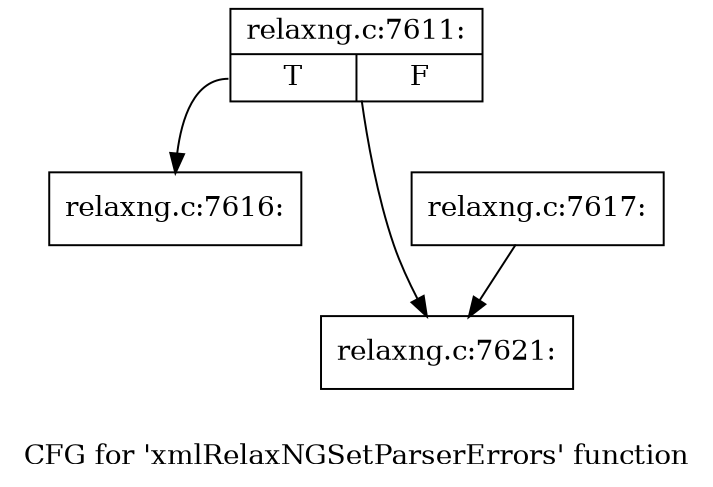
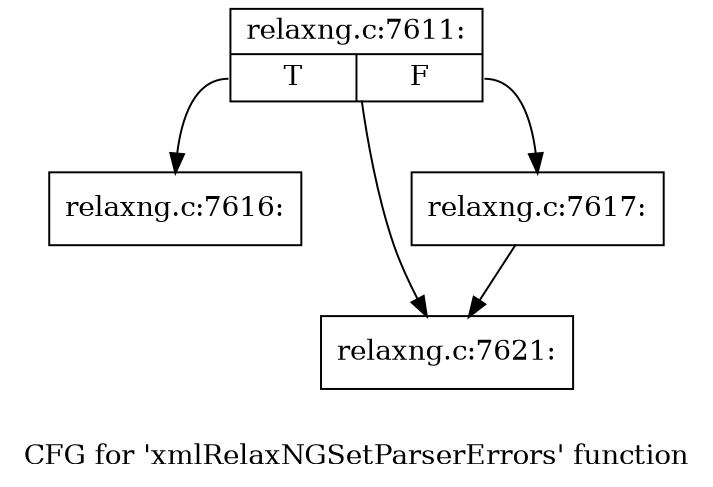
none -> (523, 106)
